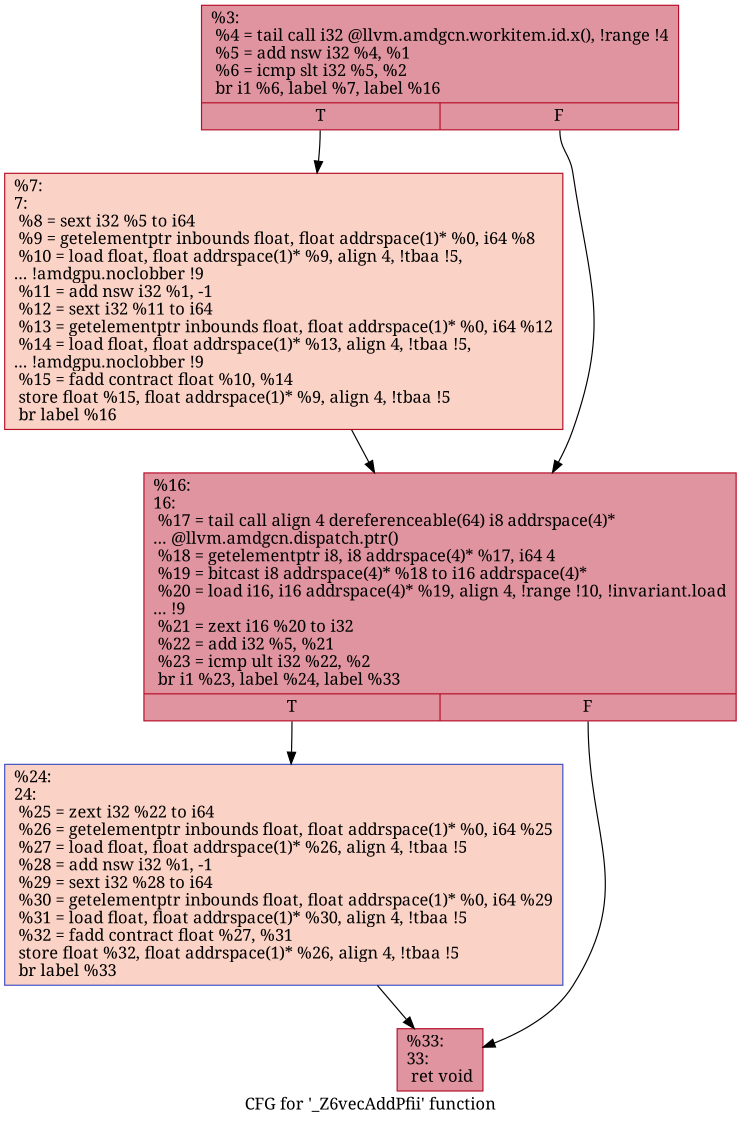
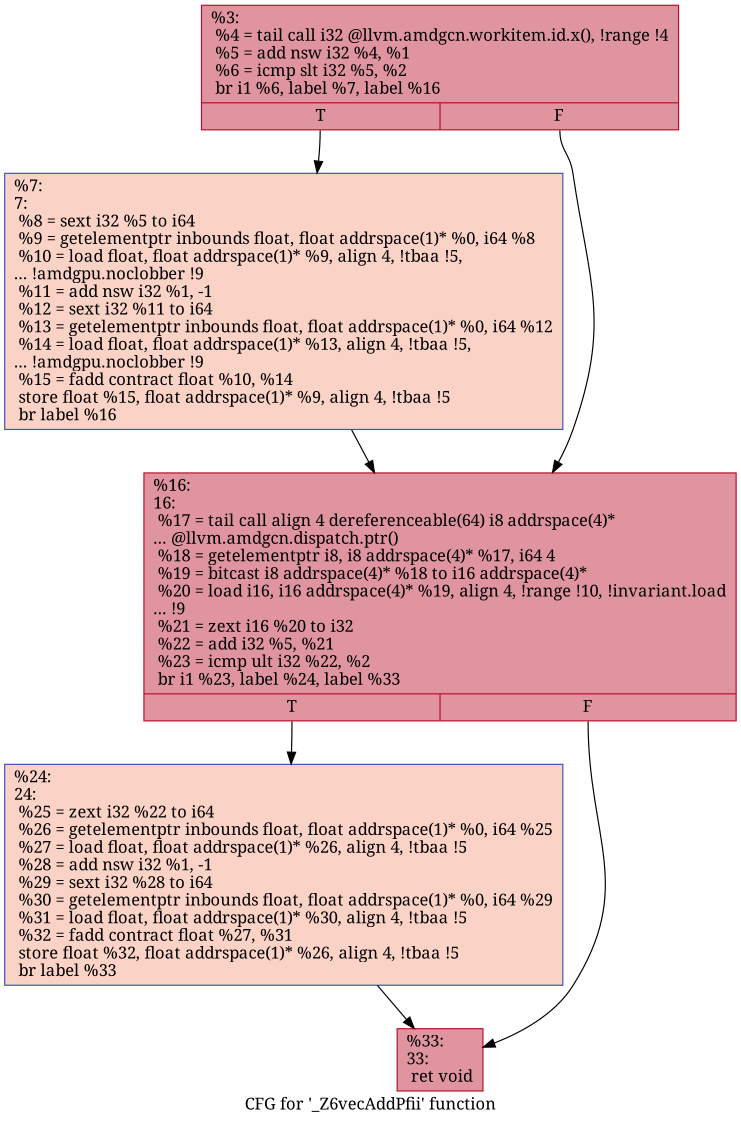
(284, 301) -> (284, 301)
